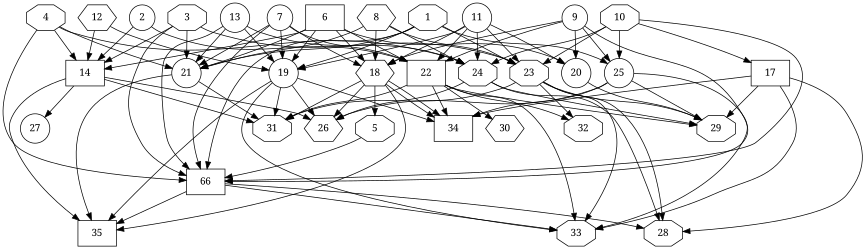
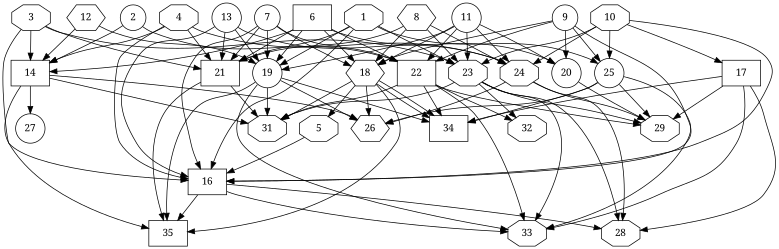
(186, 73) -> (220, 73)
(505, 128) -> none
(206, 182) -> (207, 182)
